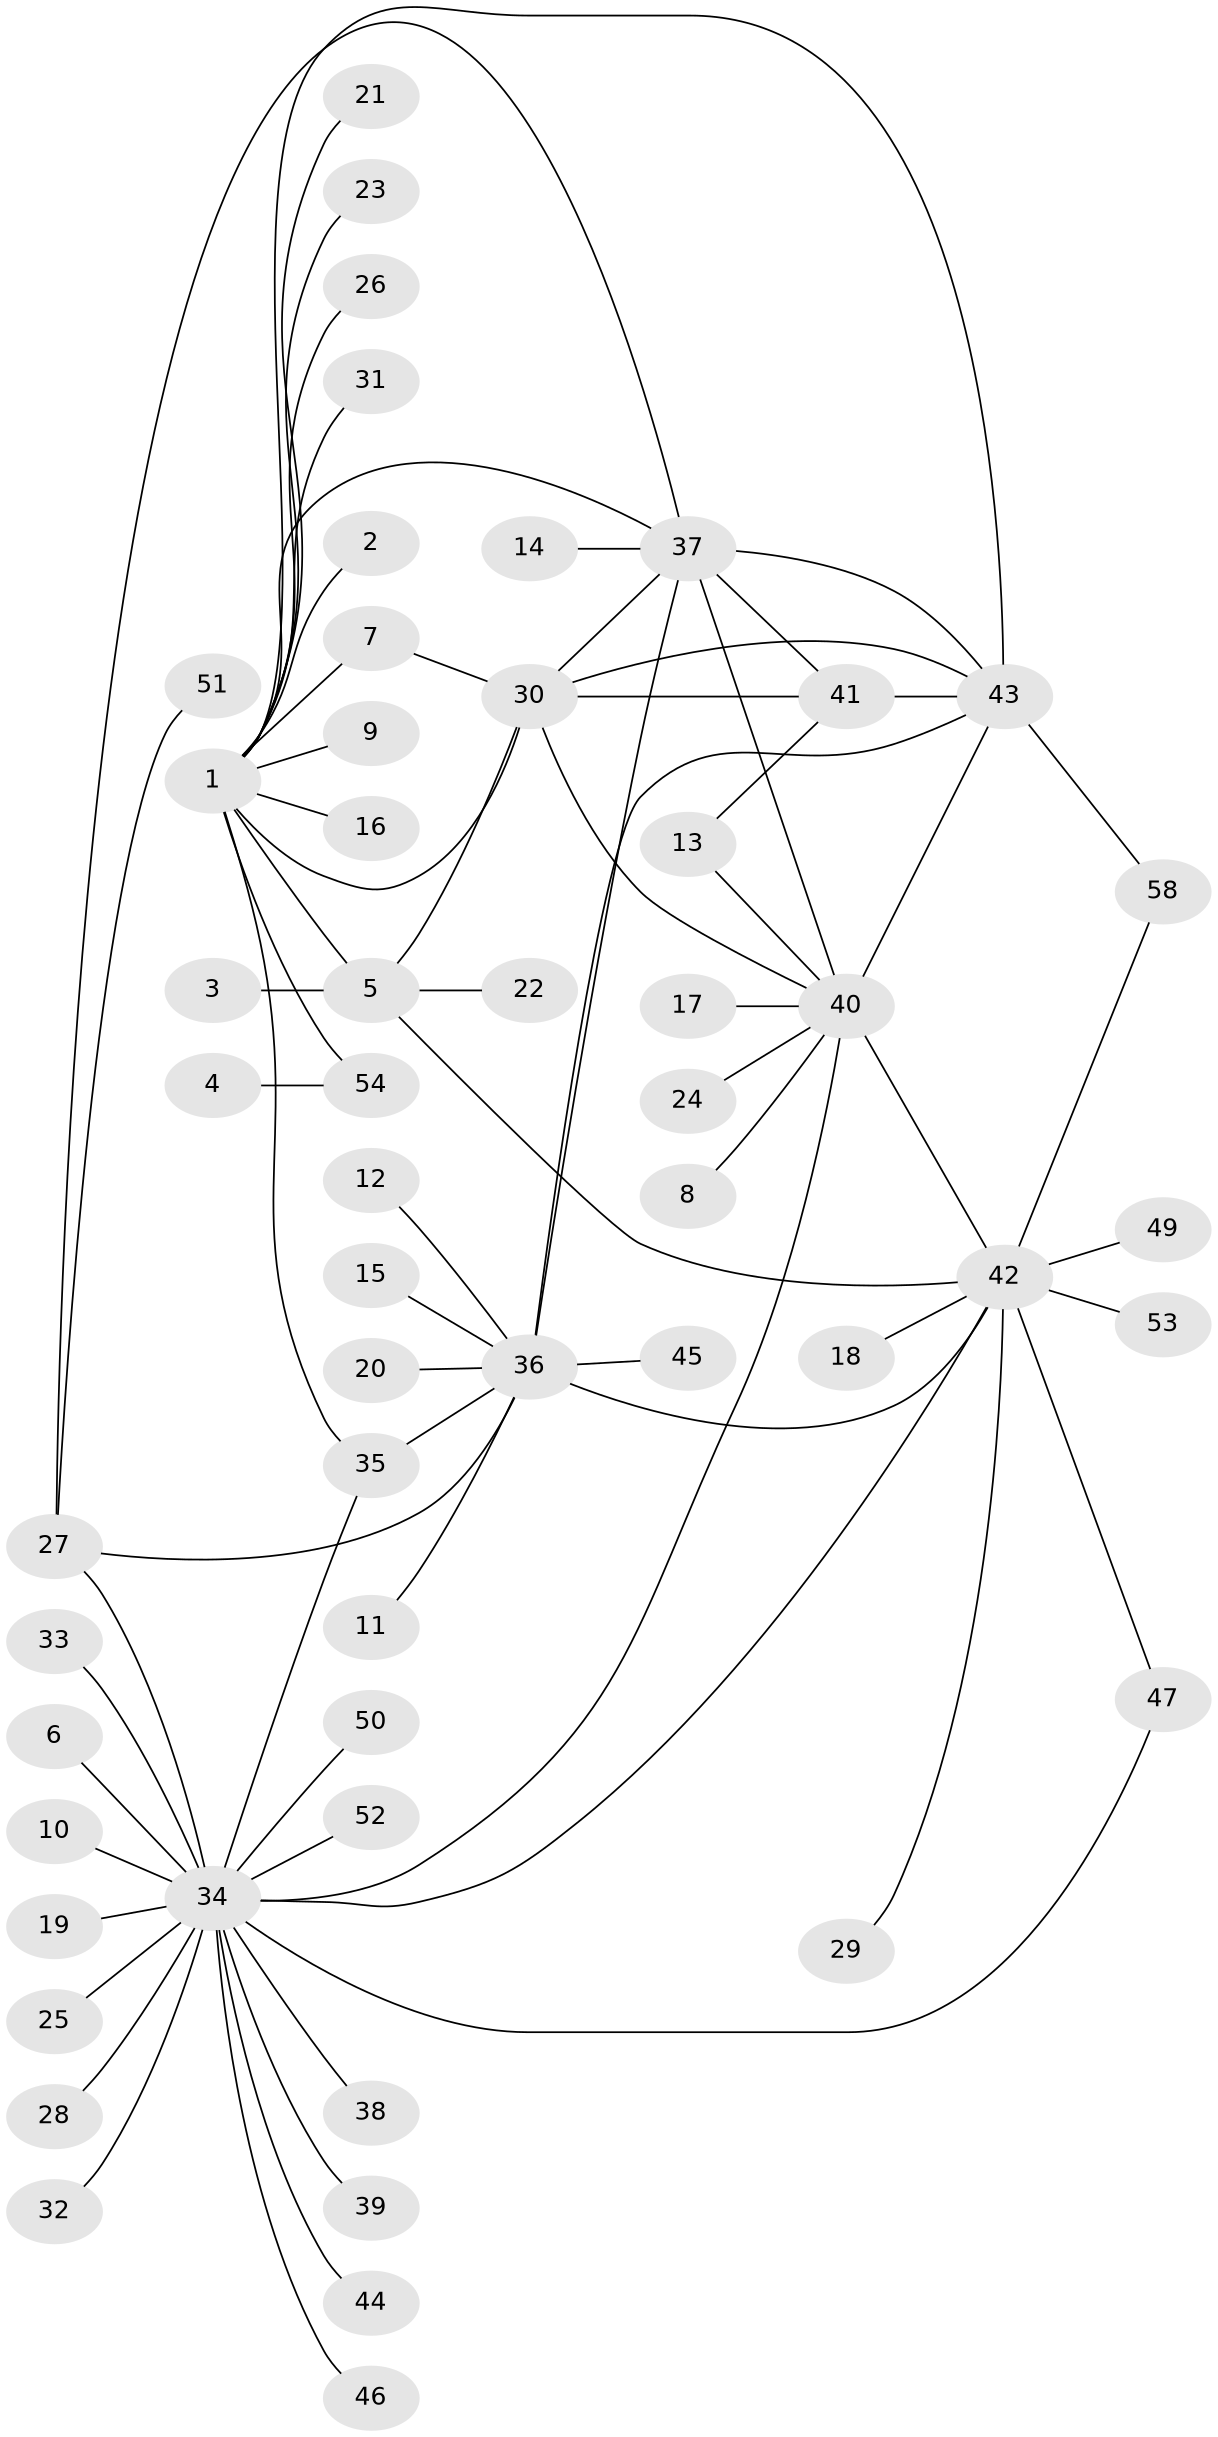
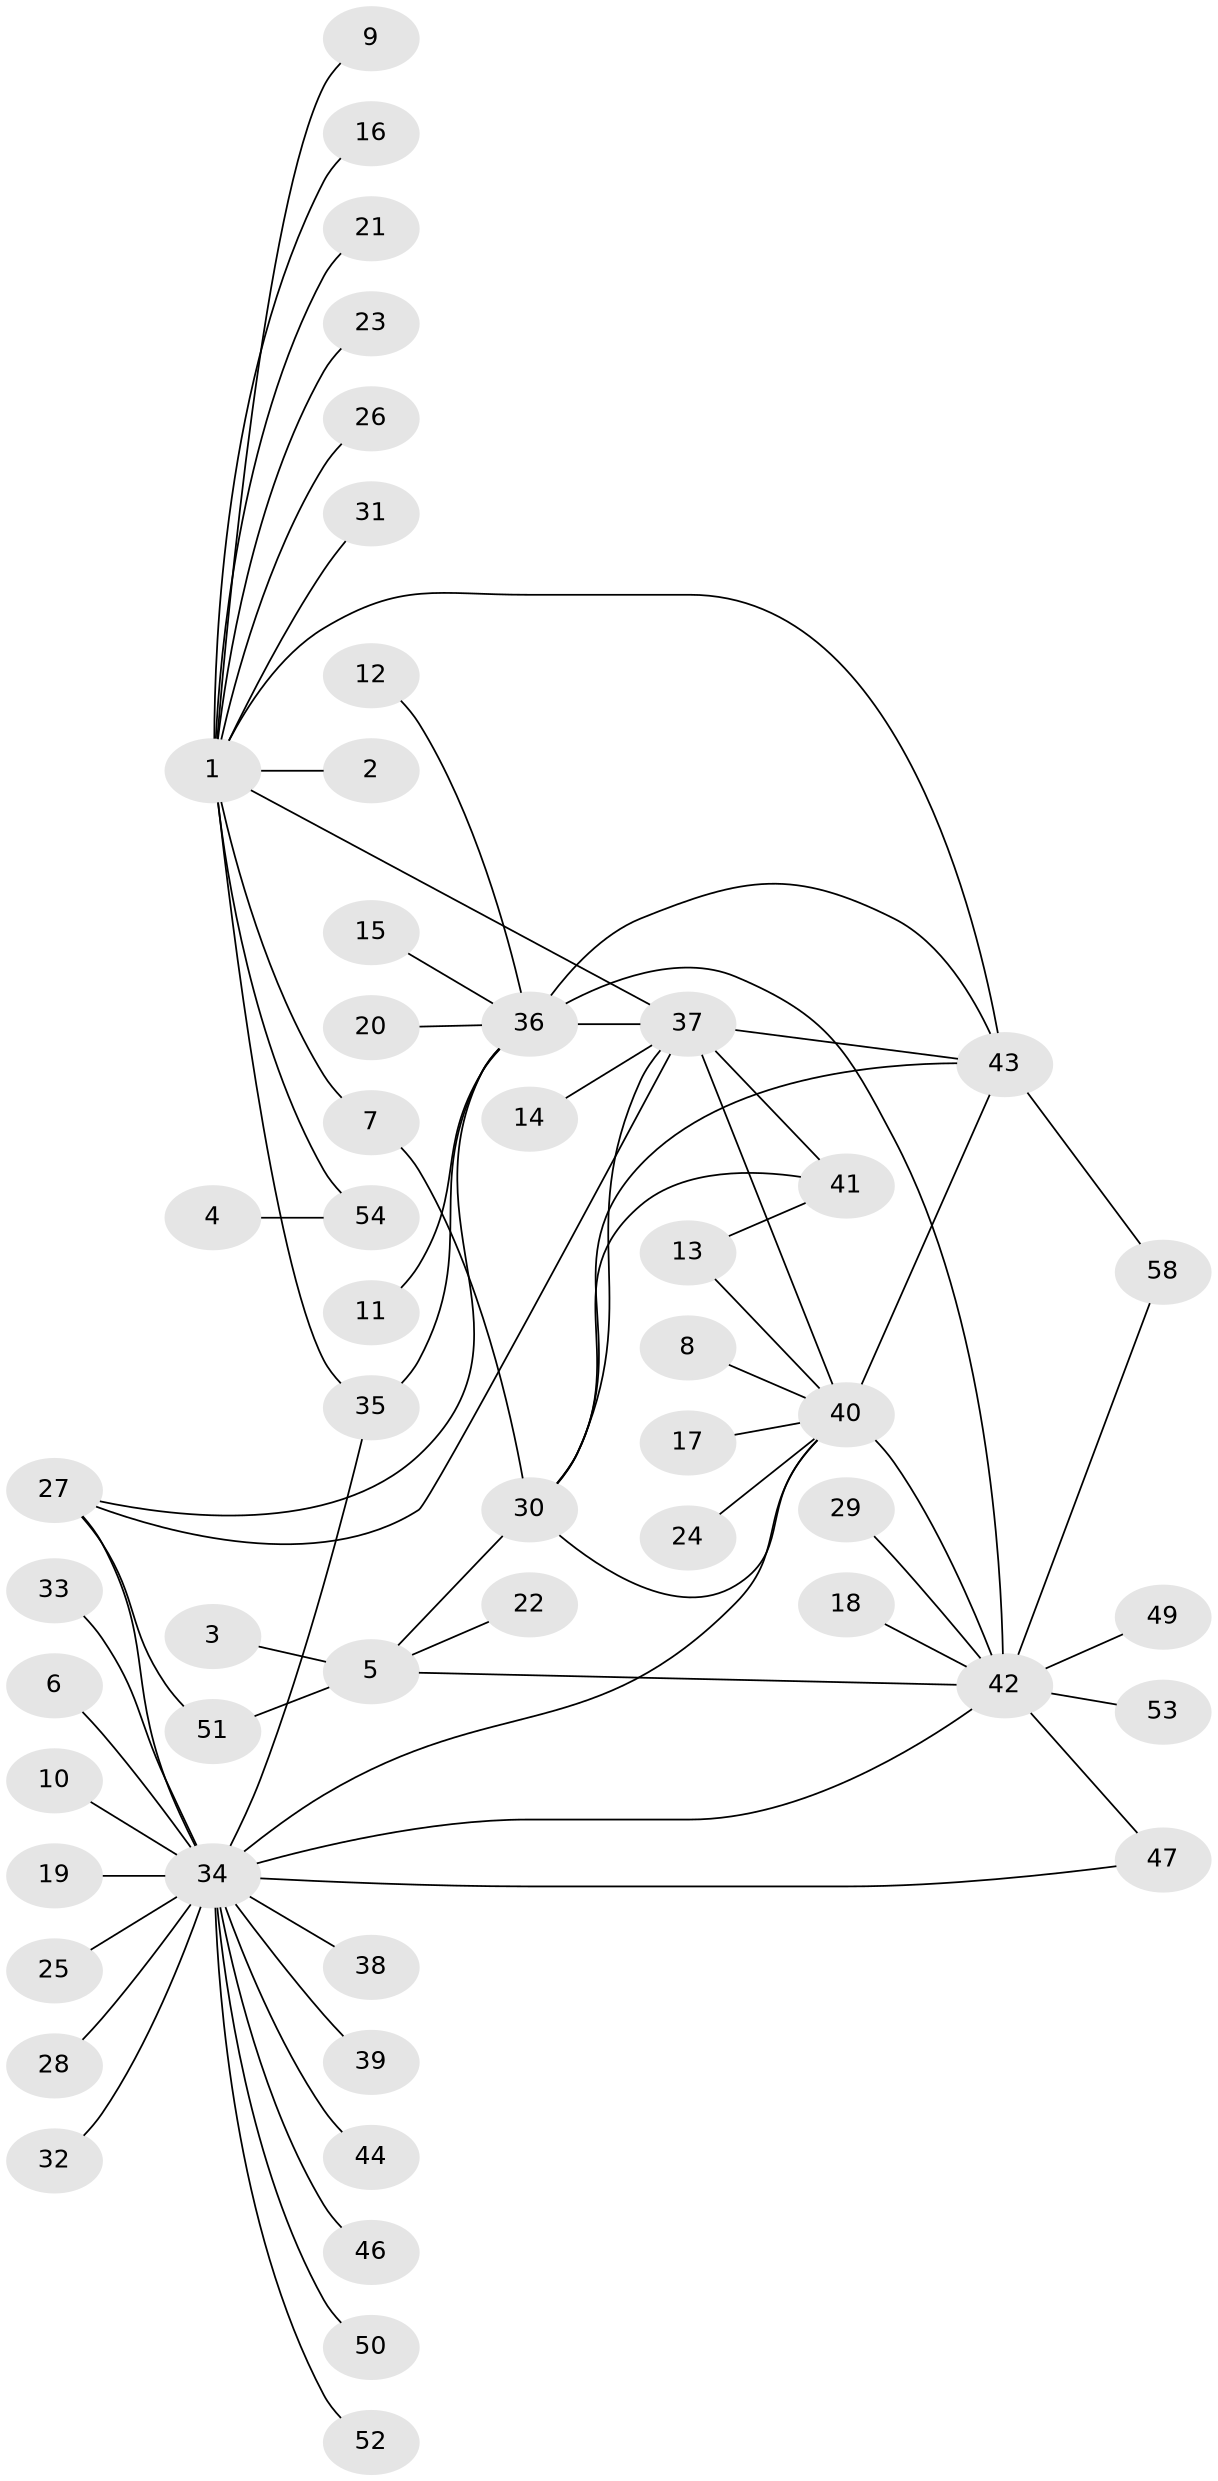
(926, 696) -> none
(406, 882) -> none
(289, 887) -> (301, 1698)
(688, 1358) -> none
